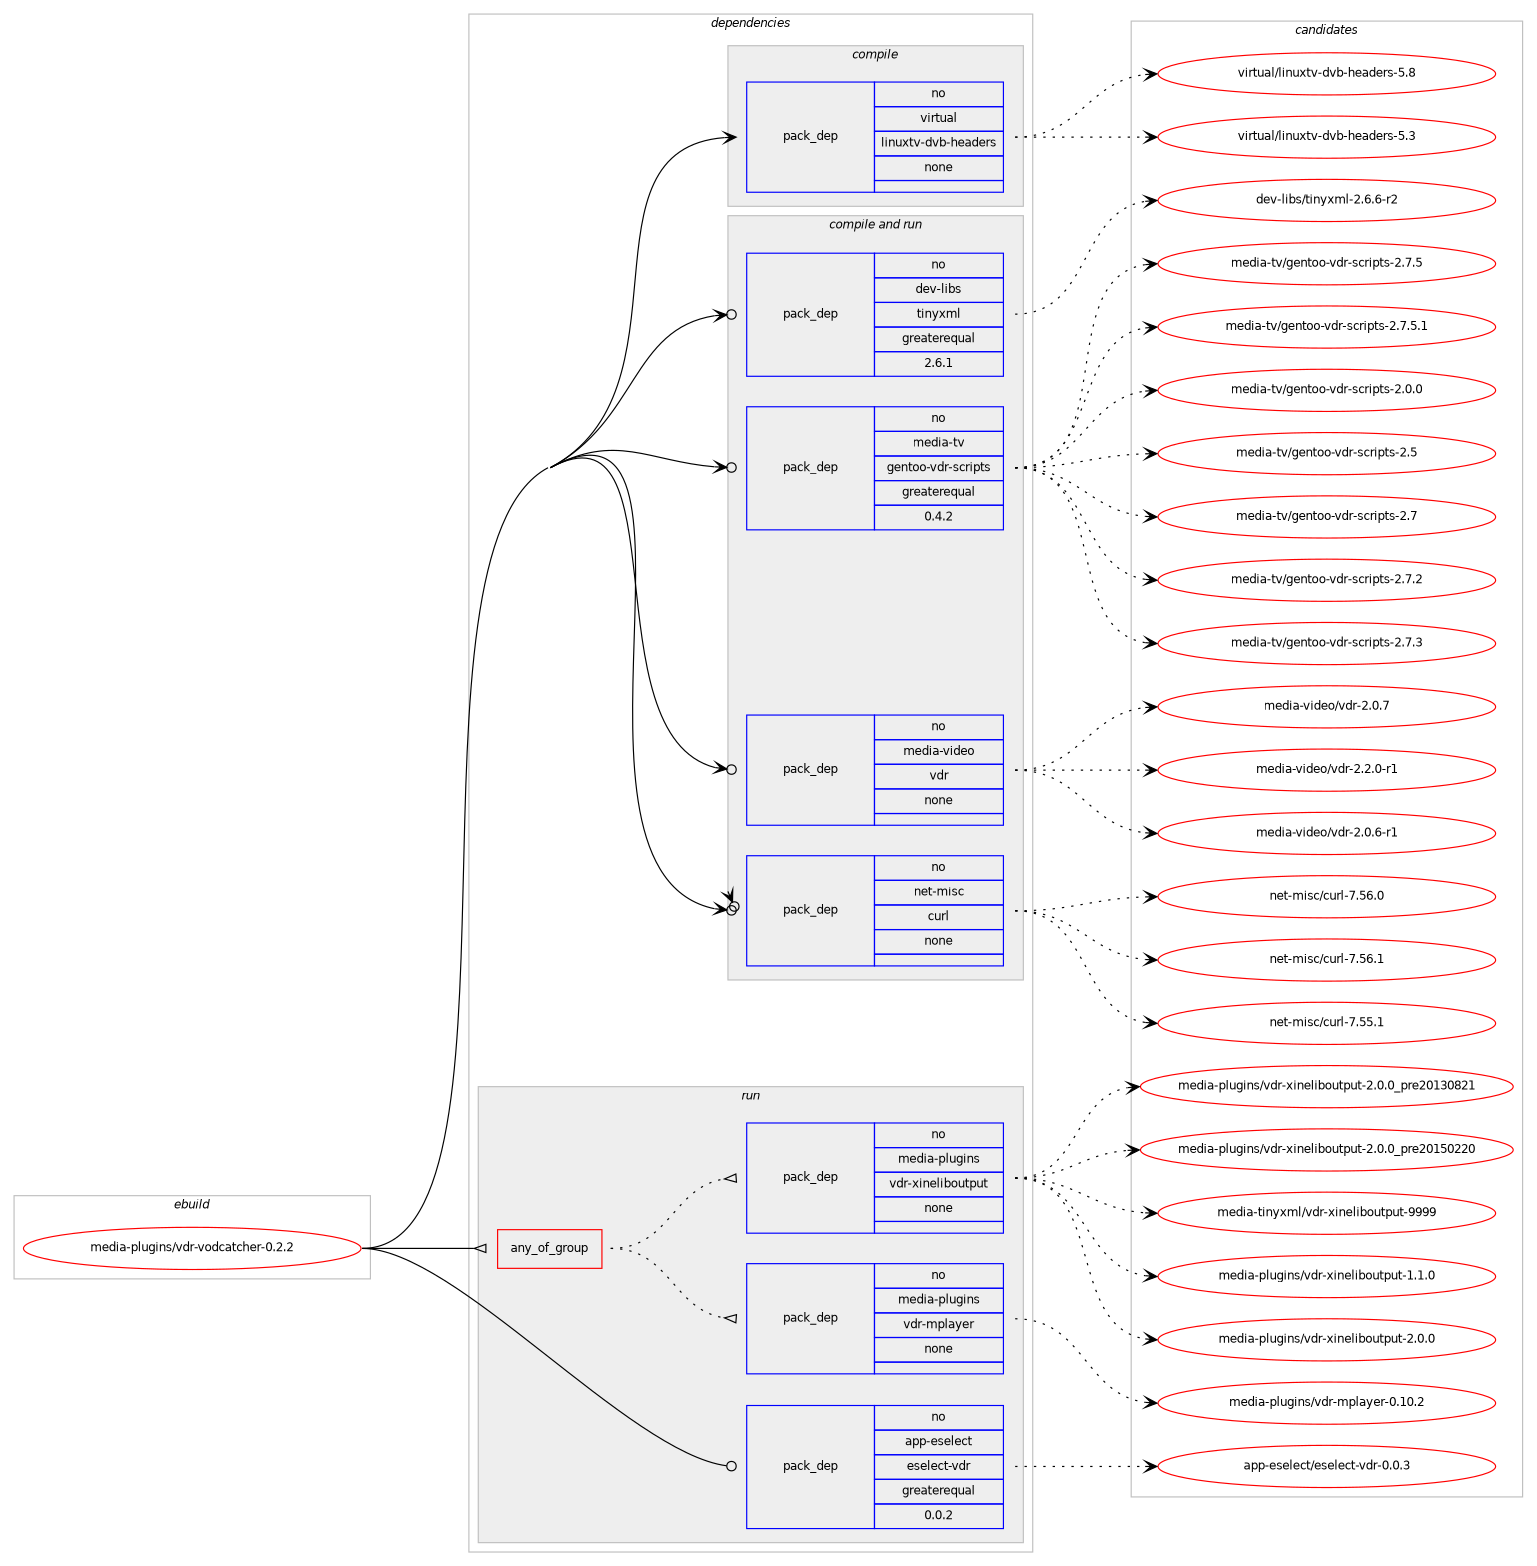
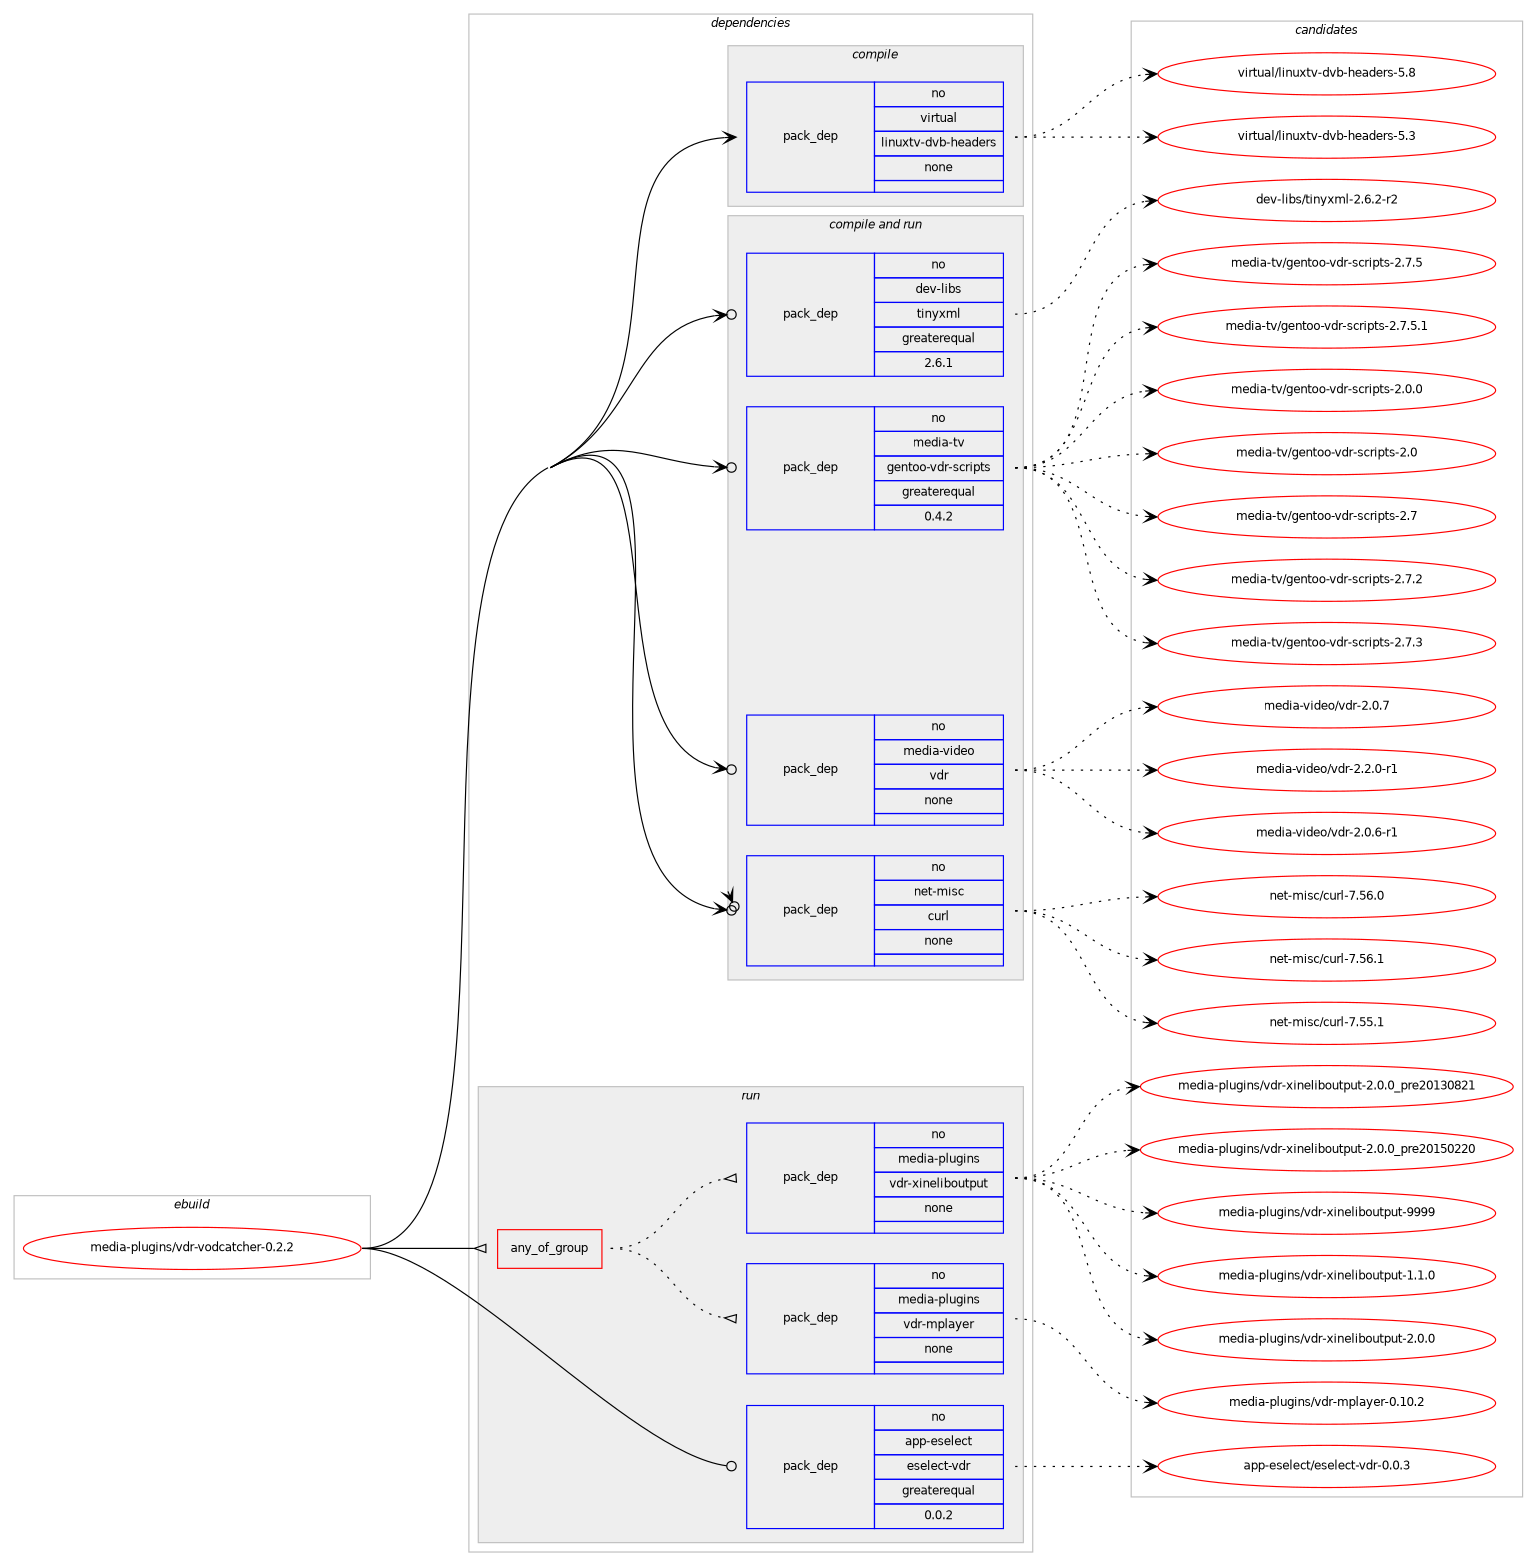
(1327, 200) -> (1327, 200)
(1327, 454) -> (1327, 454)
(1327, 1213) -> (1327, 1213)
